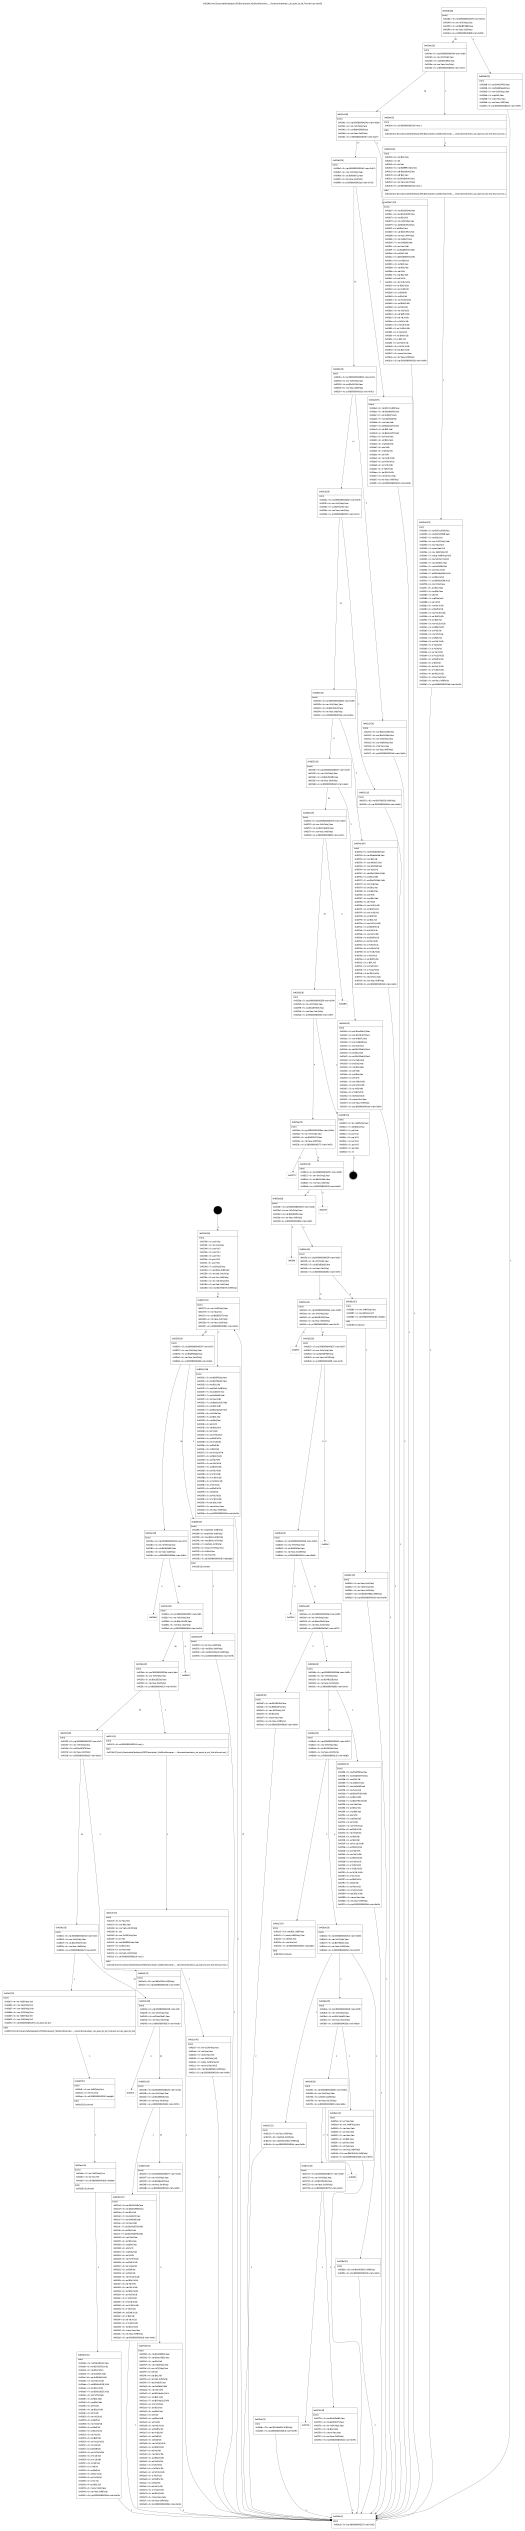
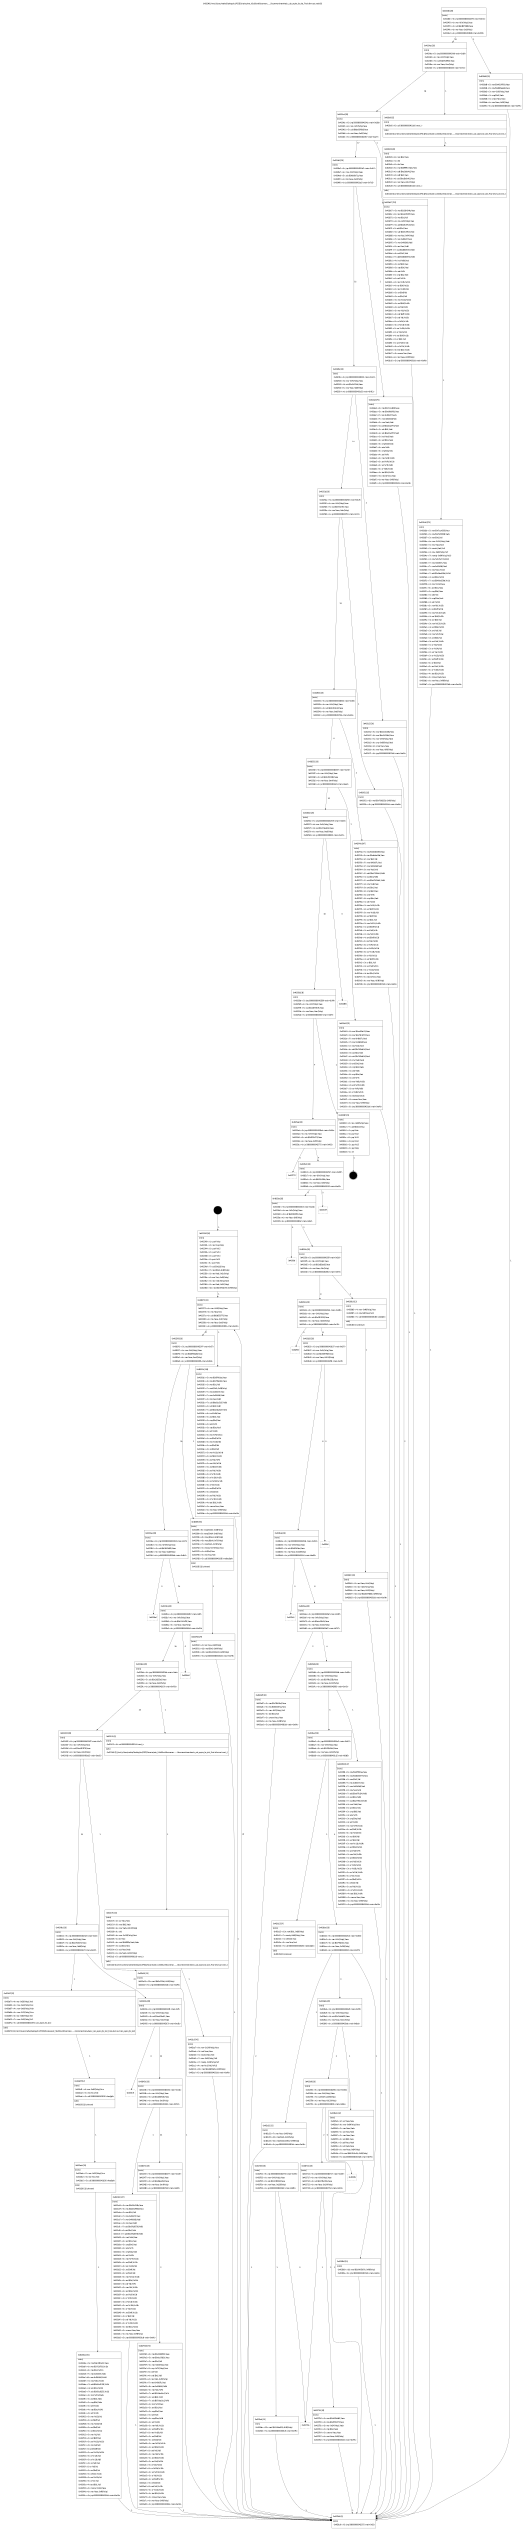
none -> (276, 2177)
